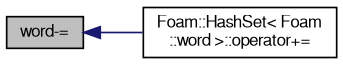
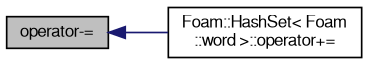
(45, 32) -> (58, 32)
